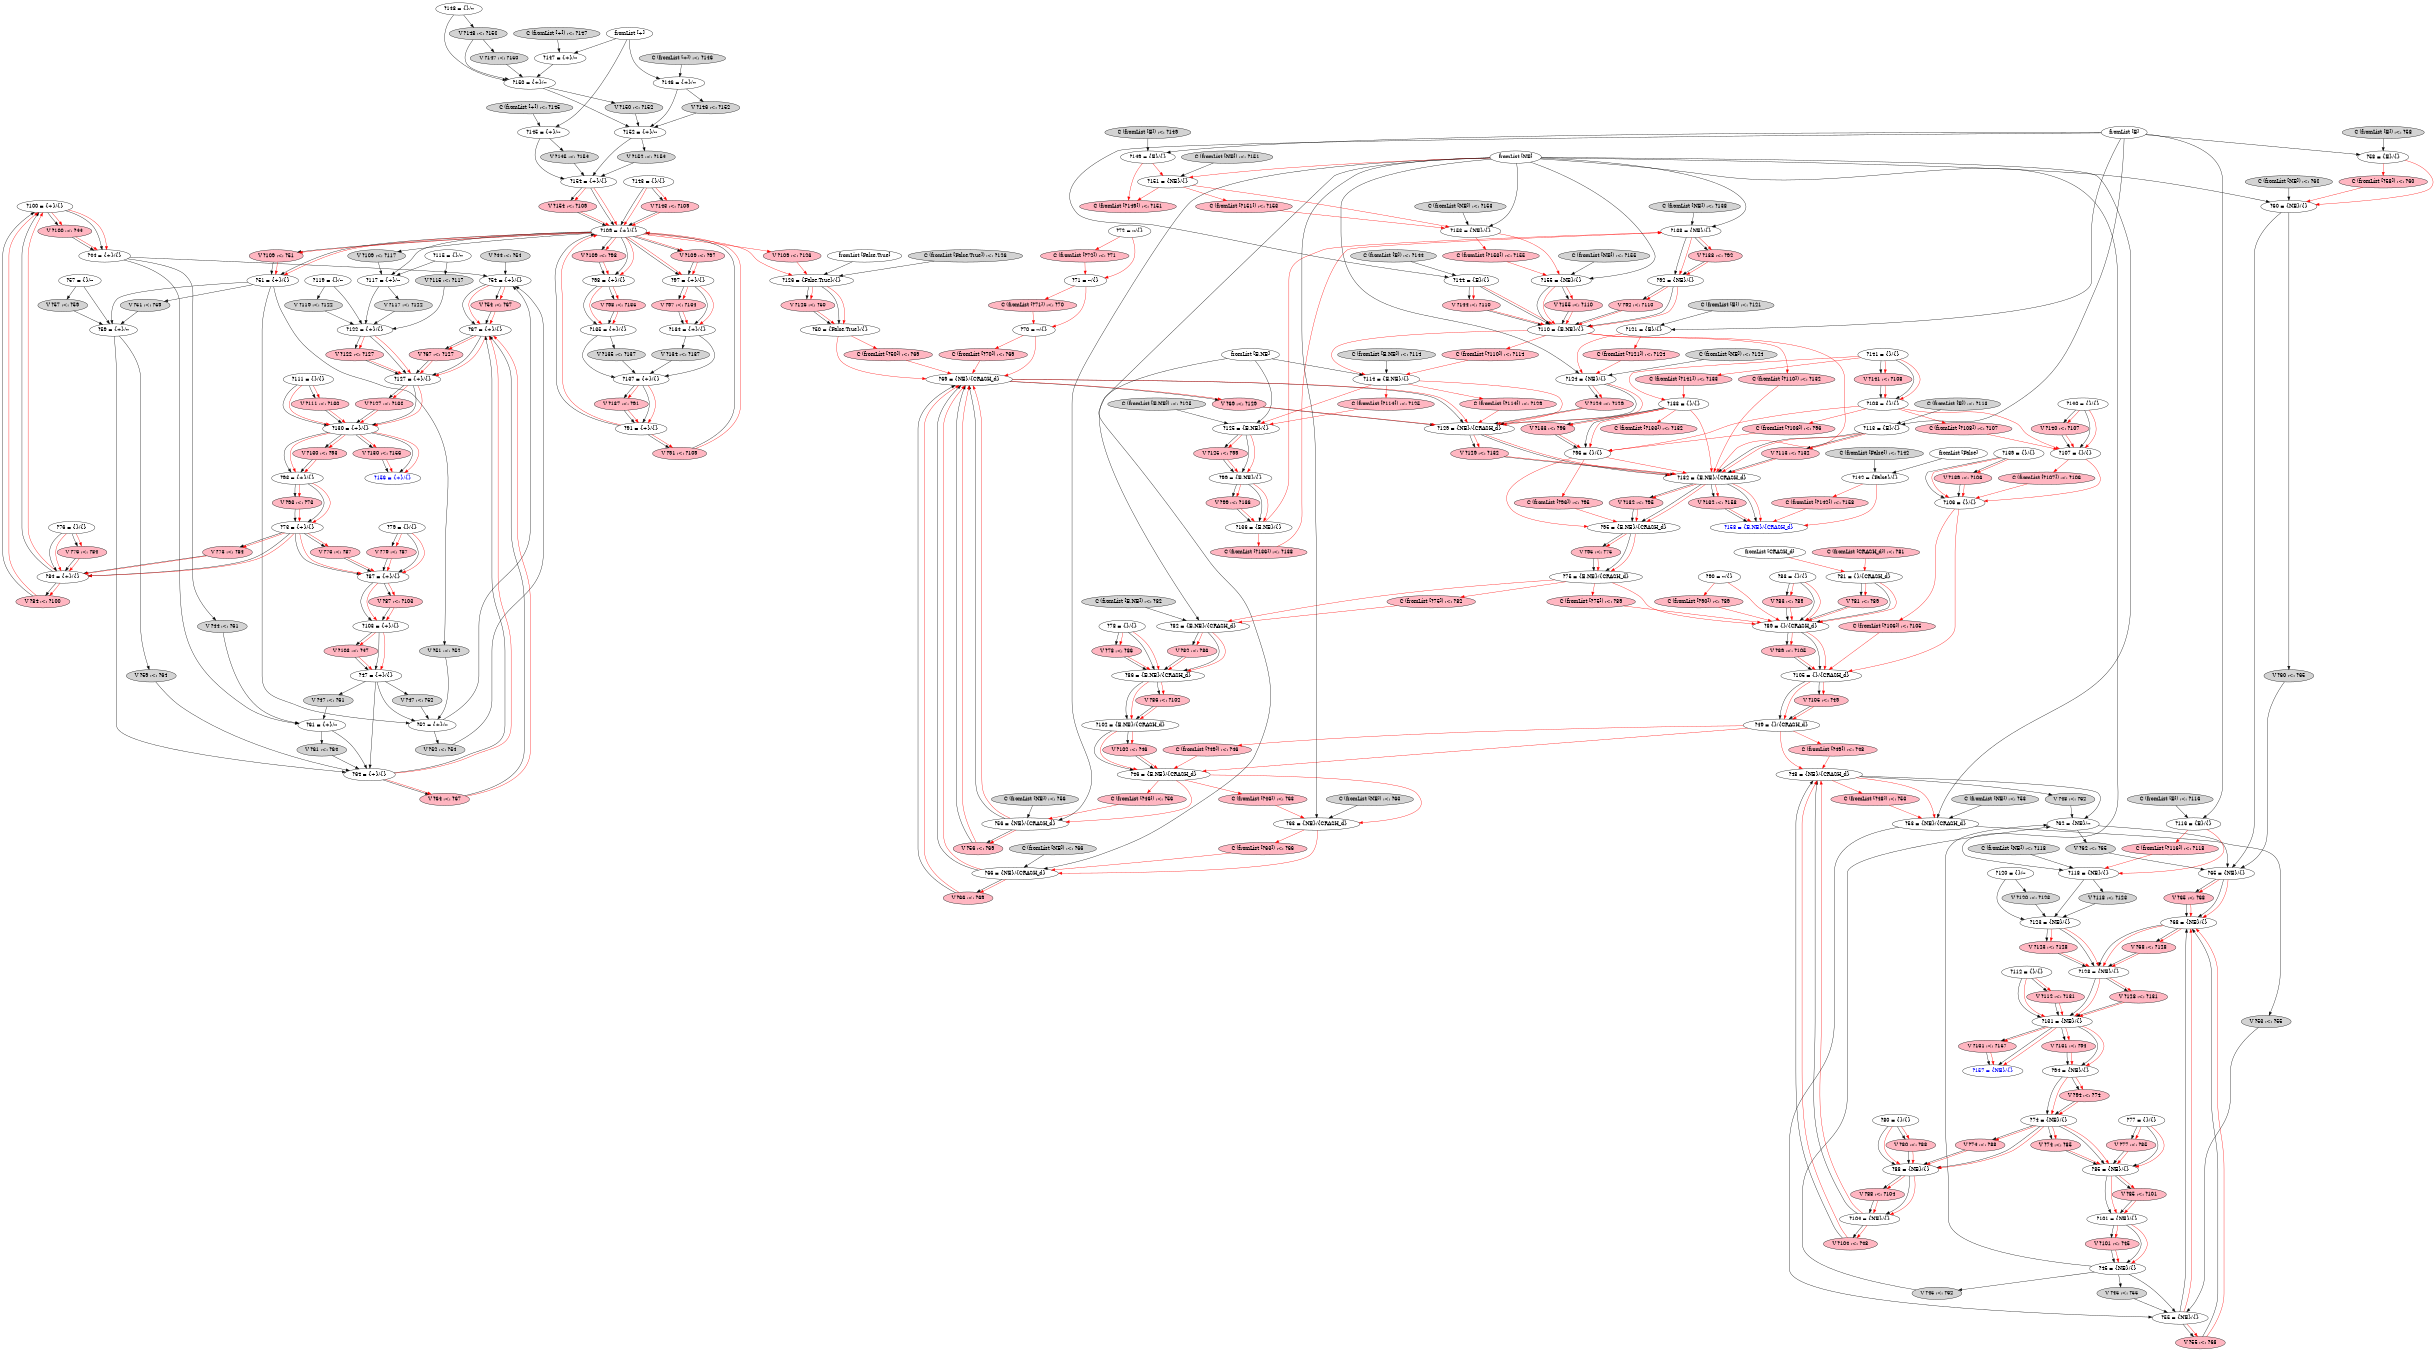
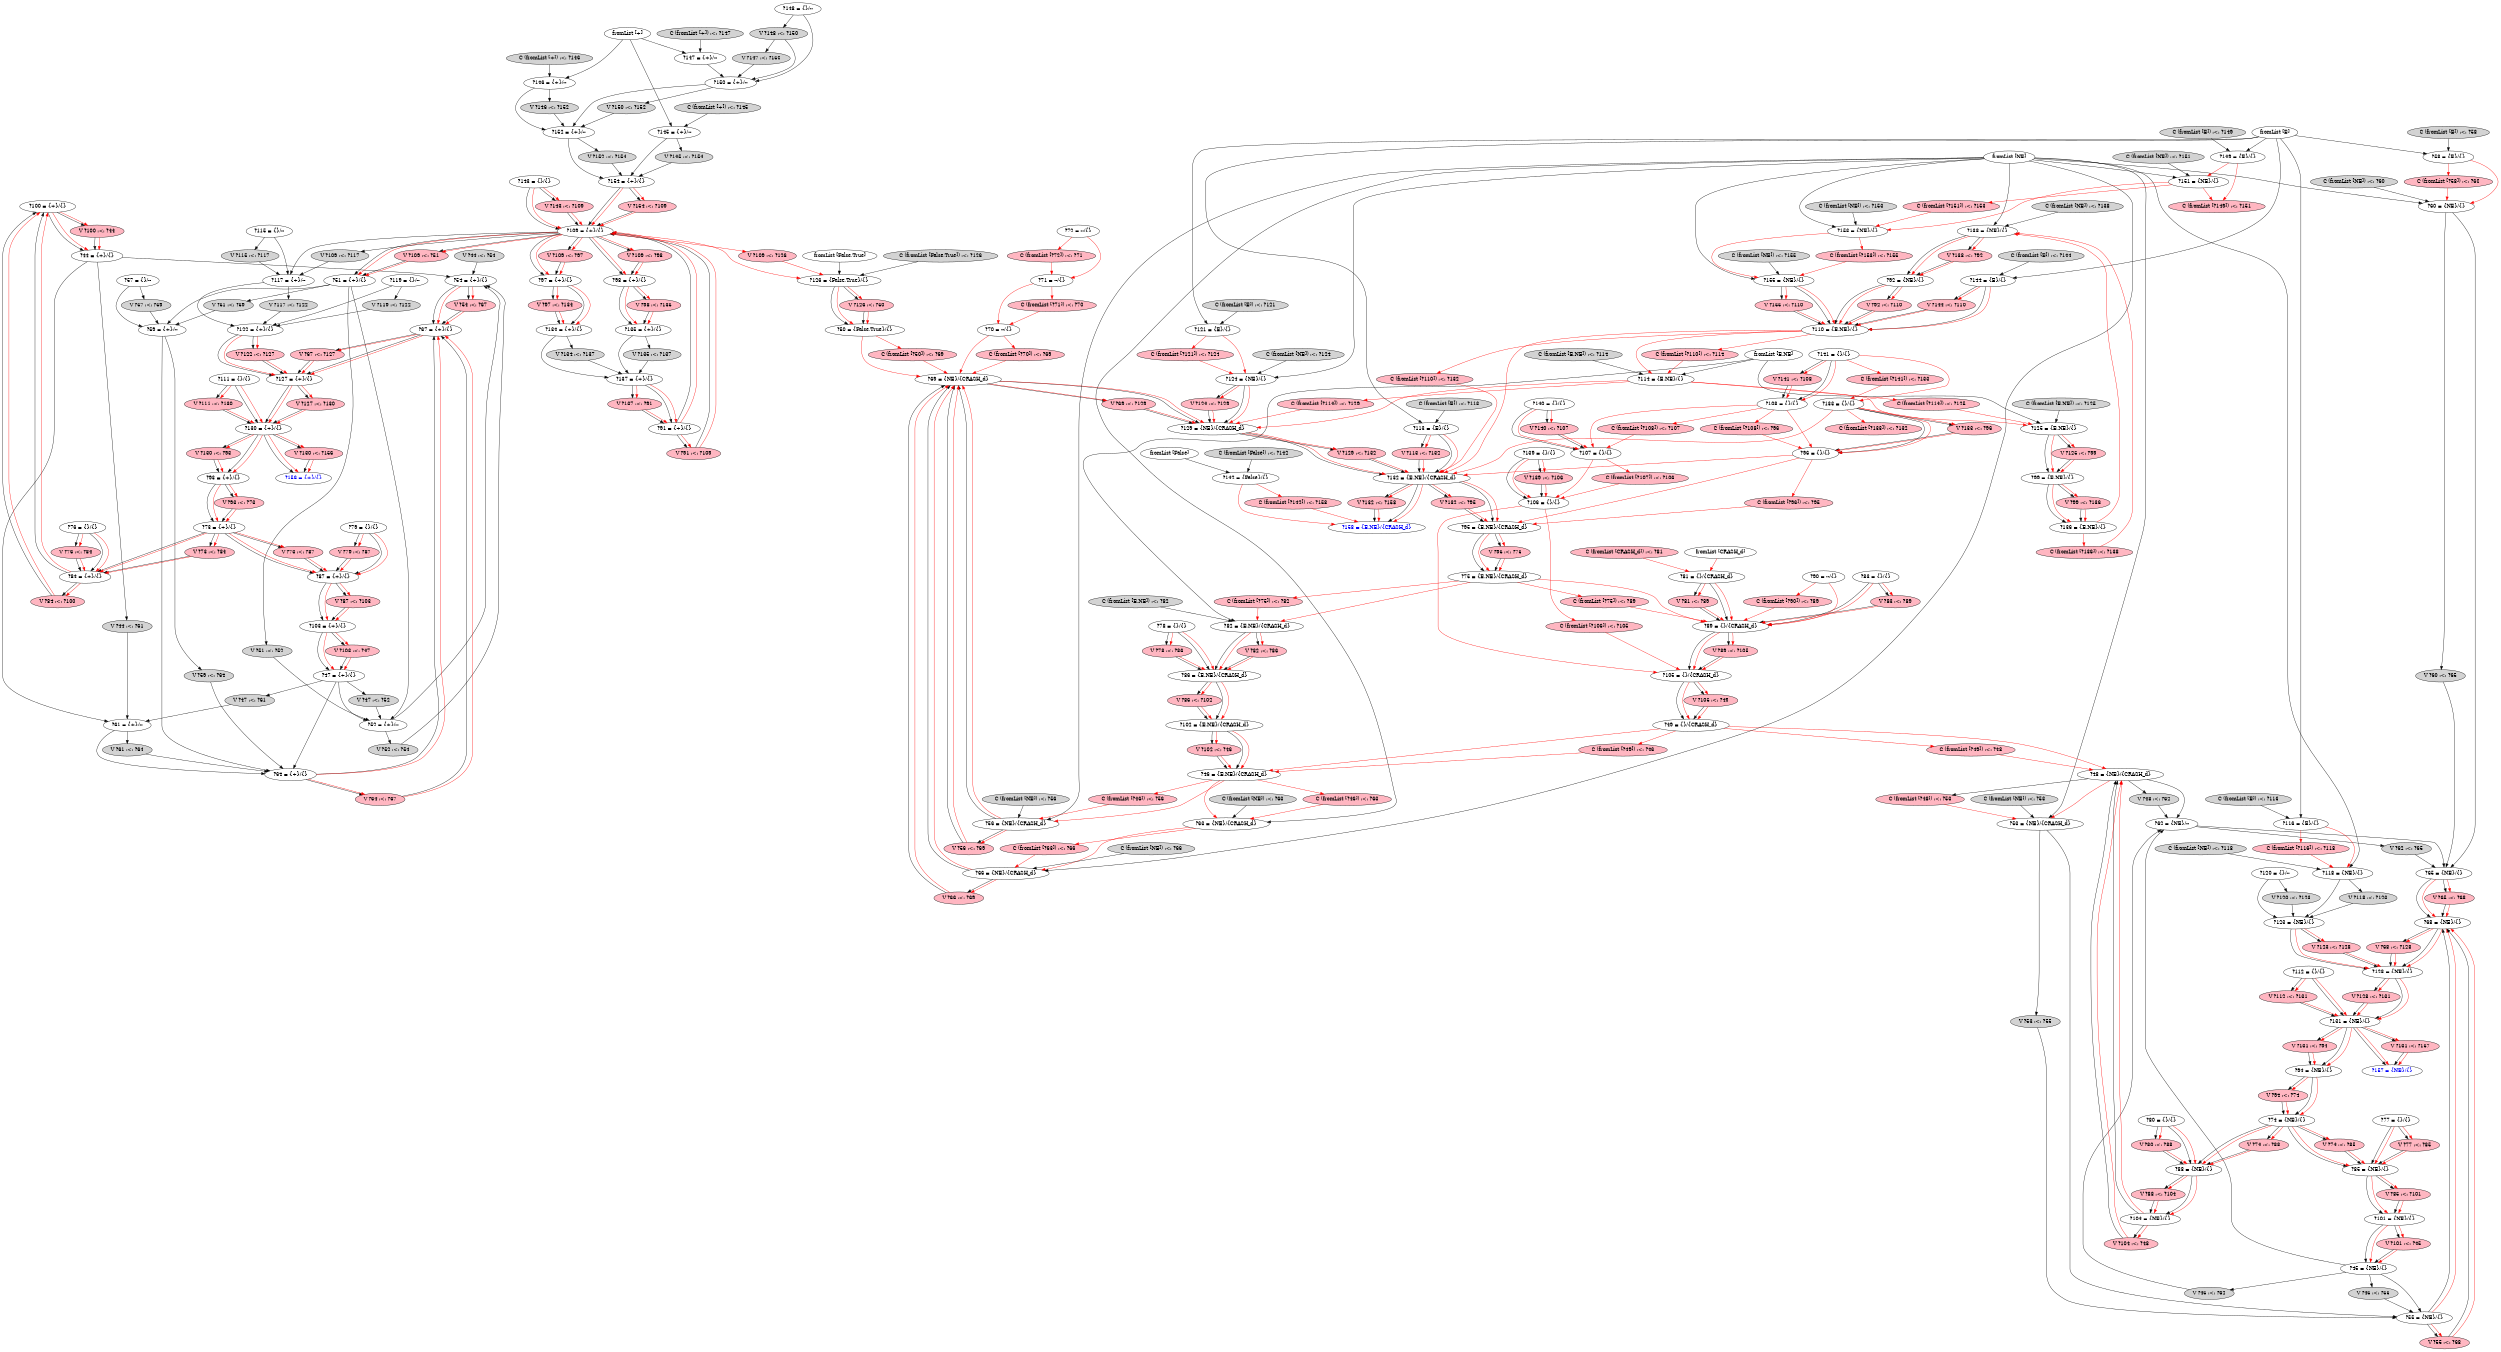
(1334, 165) -> (2103, 168)
(429, 317) -> (268, 267)
(1846, 786) -> (2022, 787)
